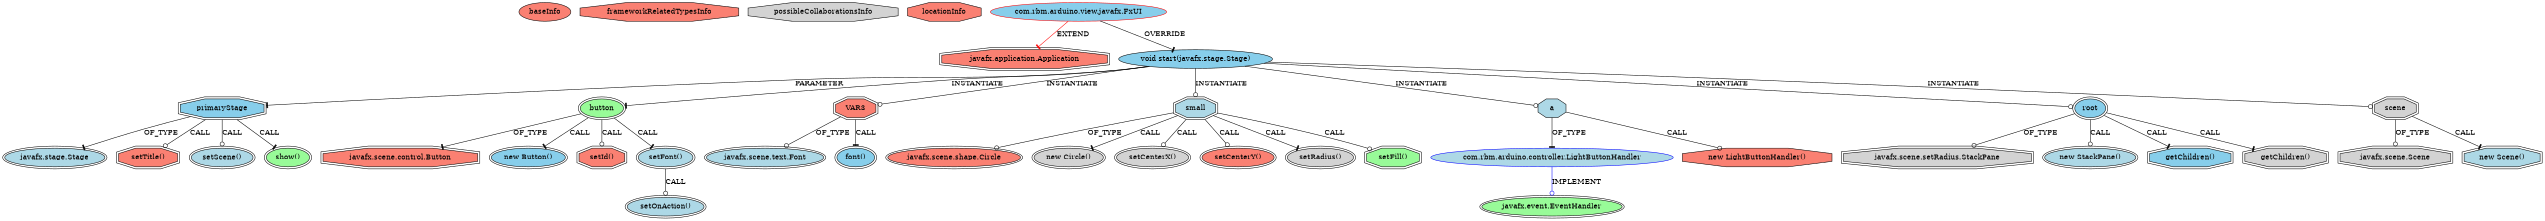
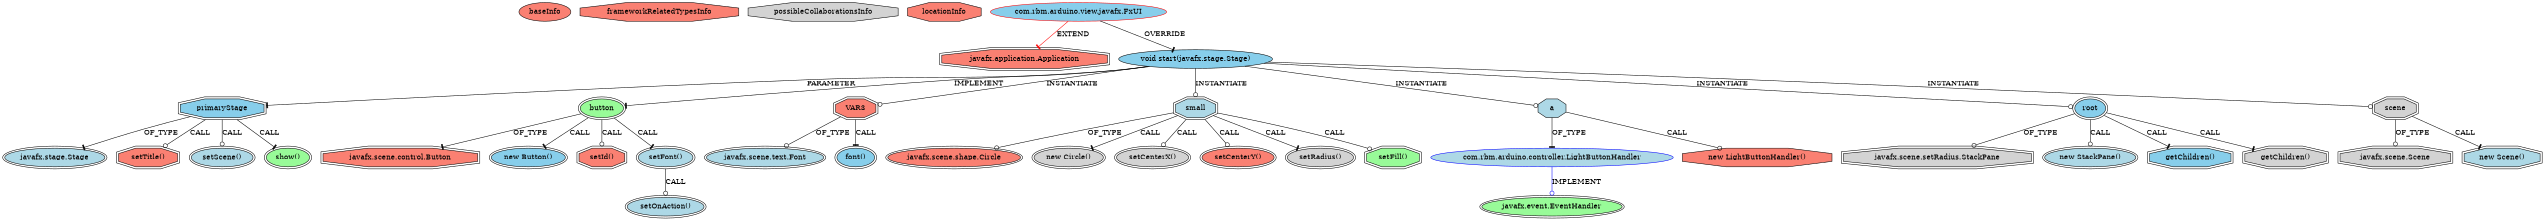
(977, 84) -> (979, 84)
